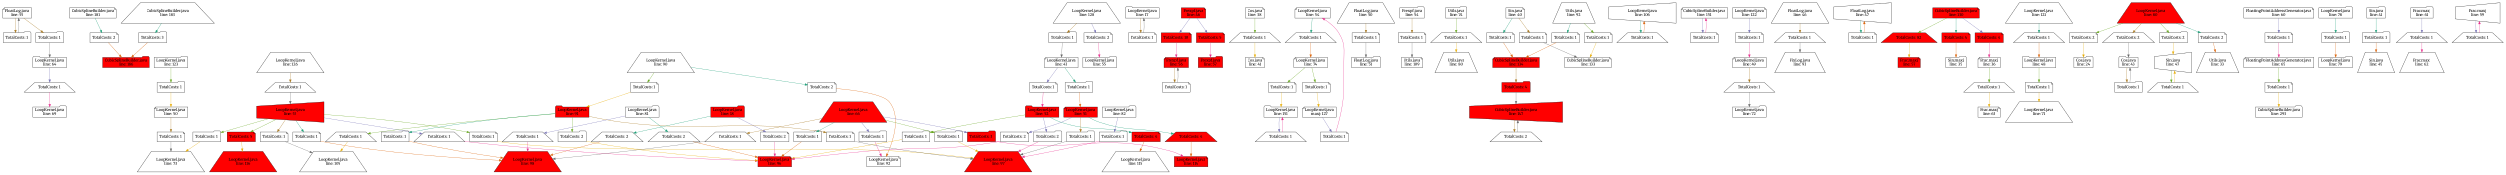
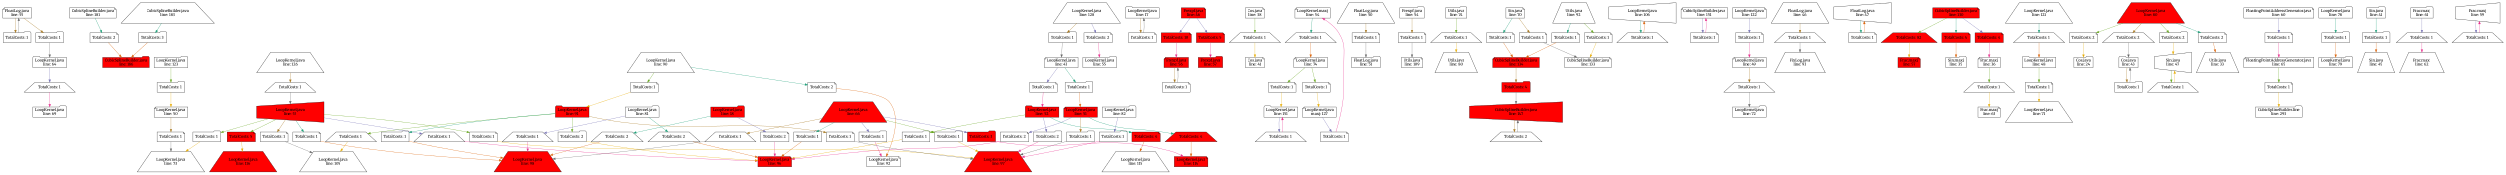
(1313, 13) -> (1313, 13)
(1515, 13) -> (1515, 13)
(2279, 112) -> (2279, 112)
